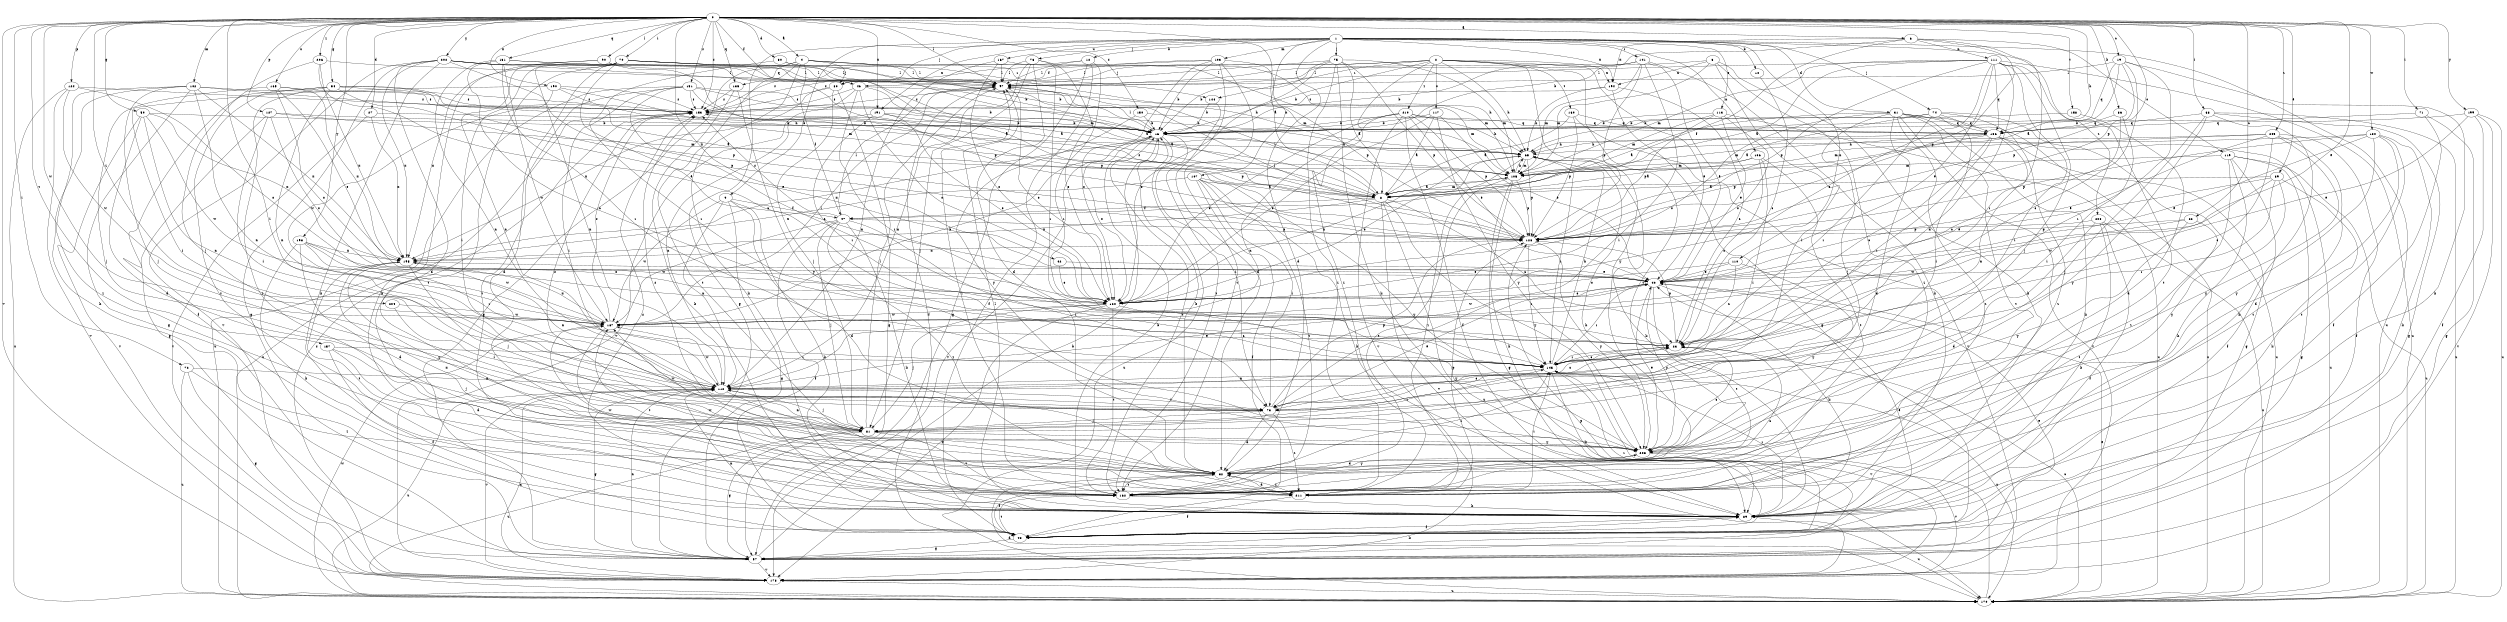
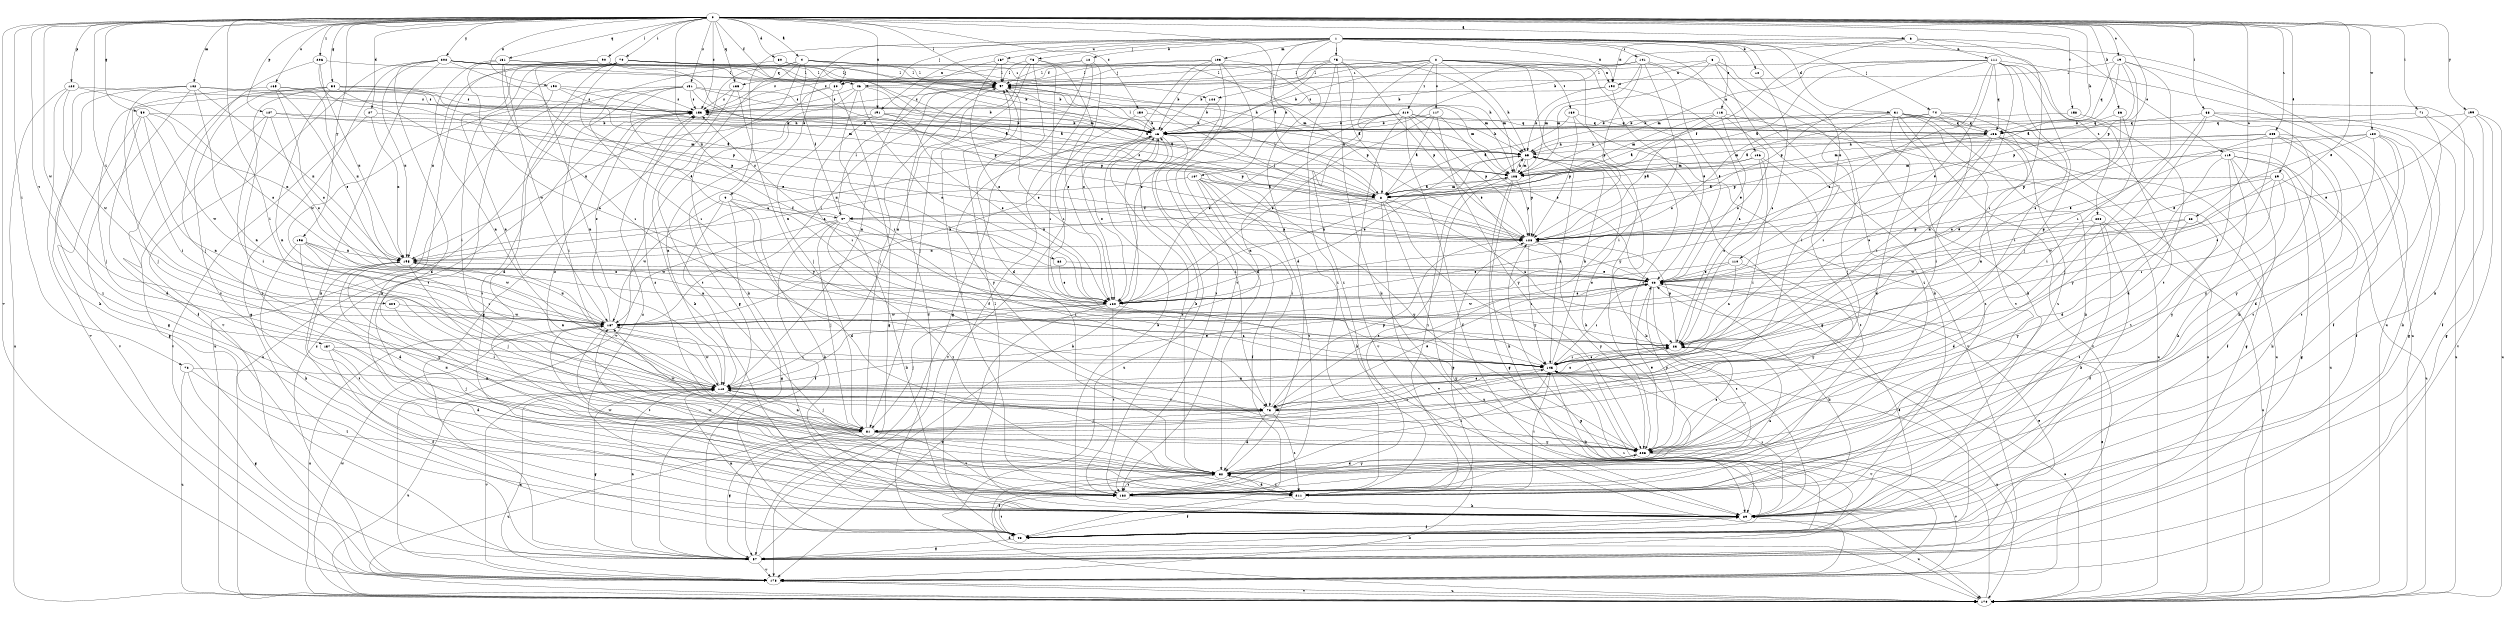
(1843, 173) -> none
(1060, 262) -> (1060, 262)
none -> (1799, 434)
none -> (1380, 594)
none -> (898, 599)
